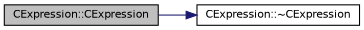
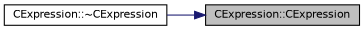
(172, 15) -> (181, 15)
